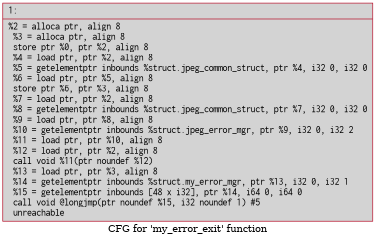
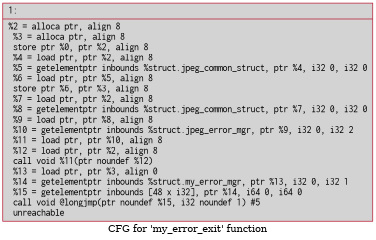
(83, 172) -> (83, 172)
